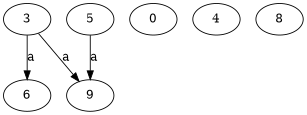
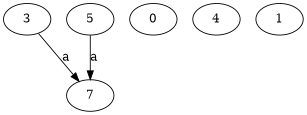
(280, 19) -> (280, 19)
(27, 96) -> none
(90, 96) -> (90, 96)
